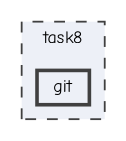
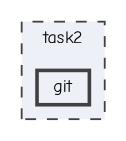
(63, 39) -> (63, 39)
